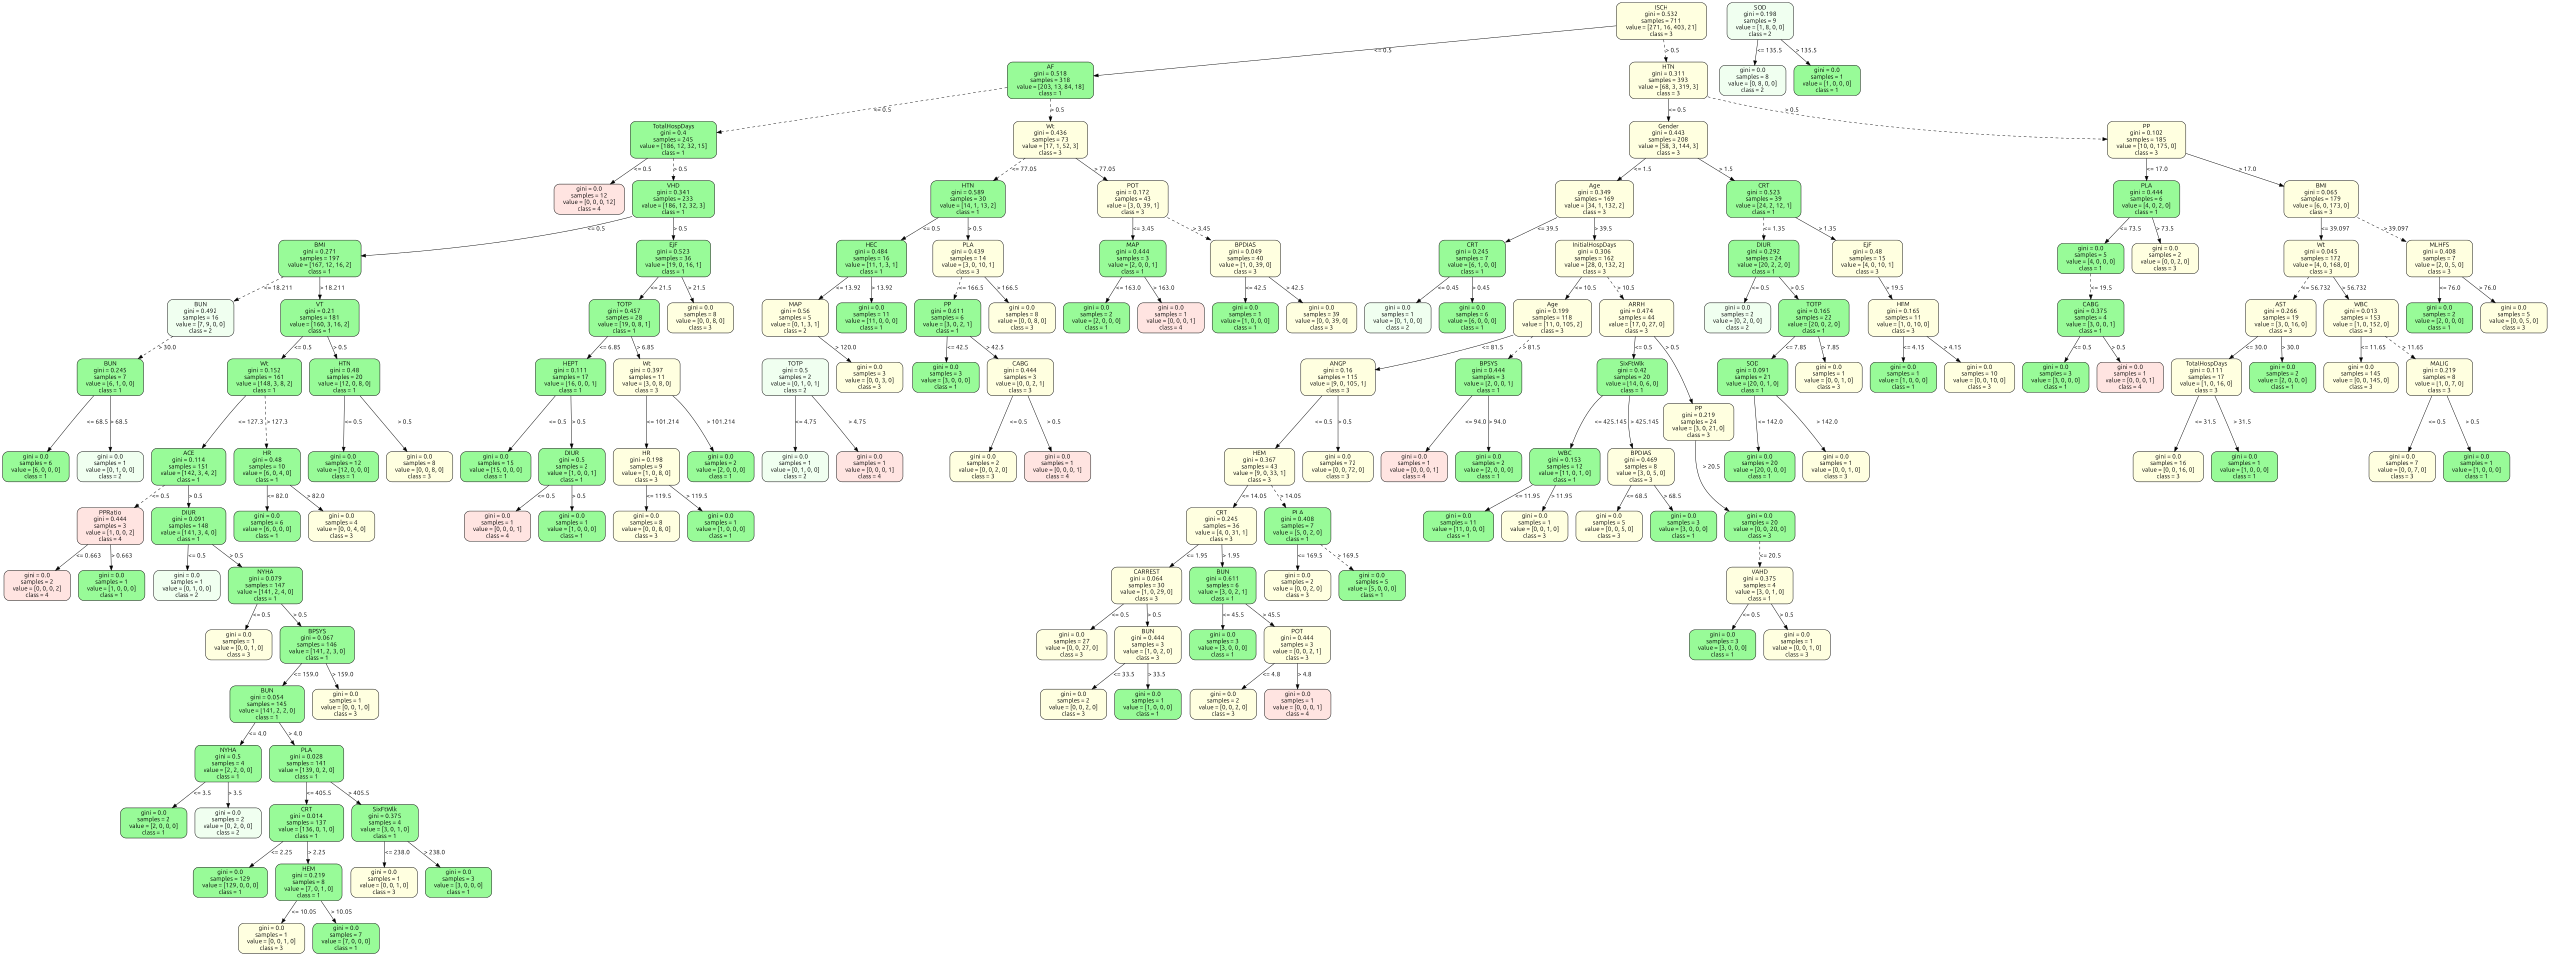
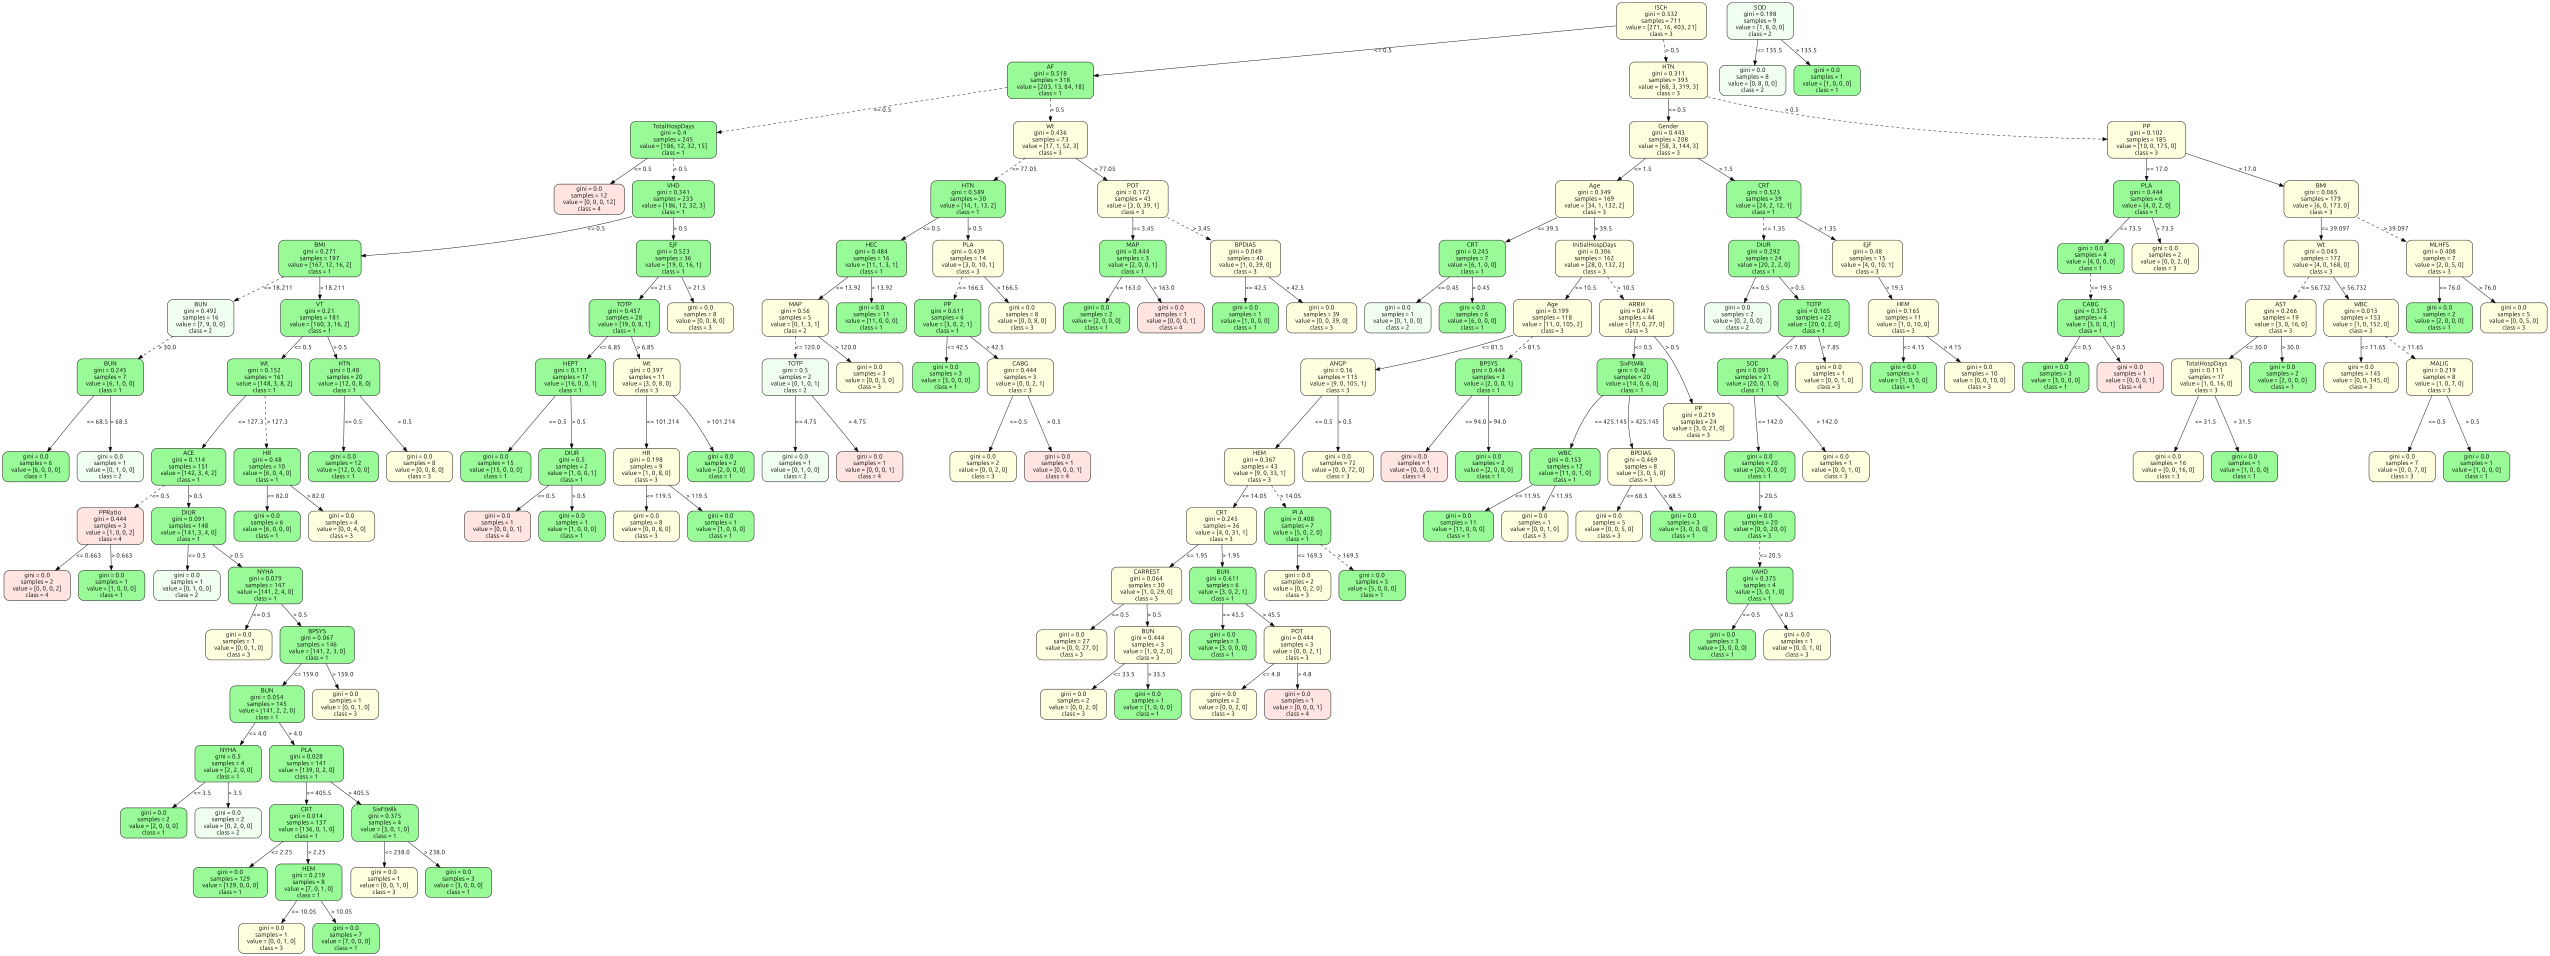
(2091, 259) -> (2091, 259)
none -> (795, 345)
(1700, 479) -> (1760, 494)
(1760, 585) -> (1760, 585)
